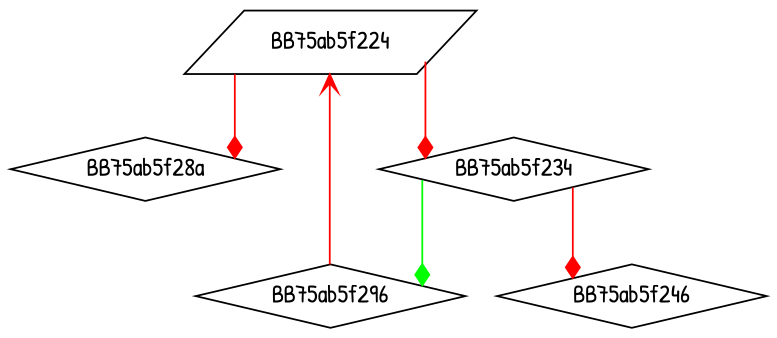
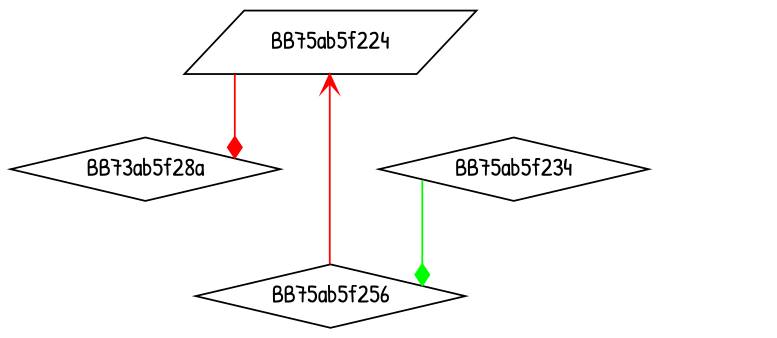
(425, 99) -> none
(145, 169) -> (145, 169)
(330, 296) -> (330, 296)
(632, 296) -> none
